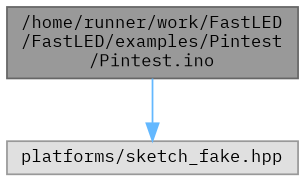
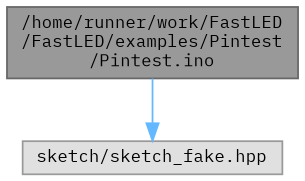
(153, 158) -> (153, 158)
